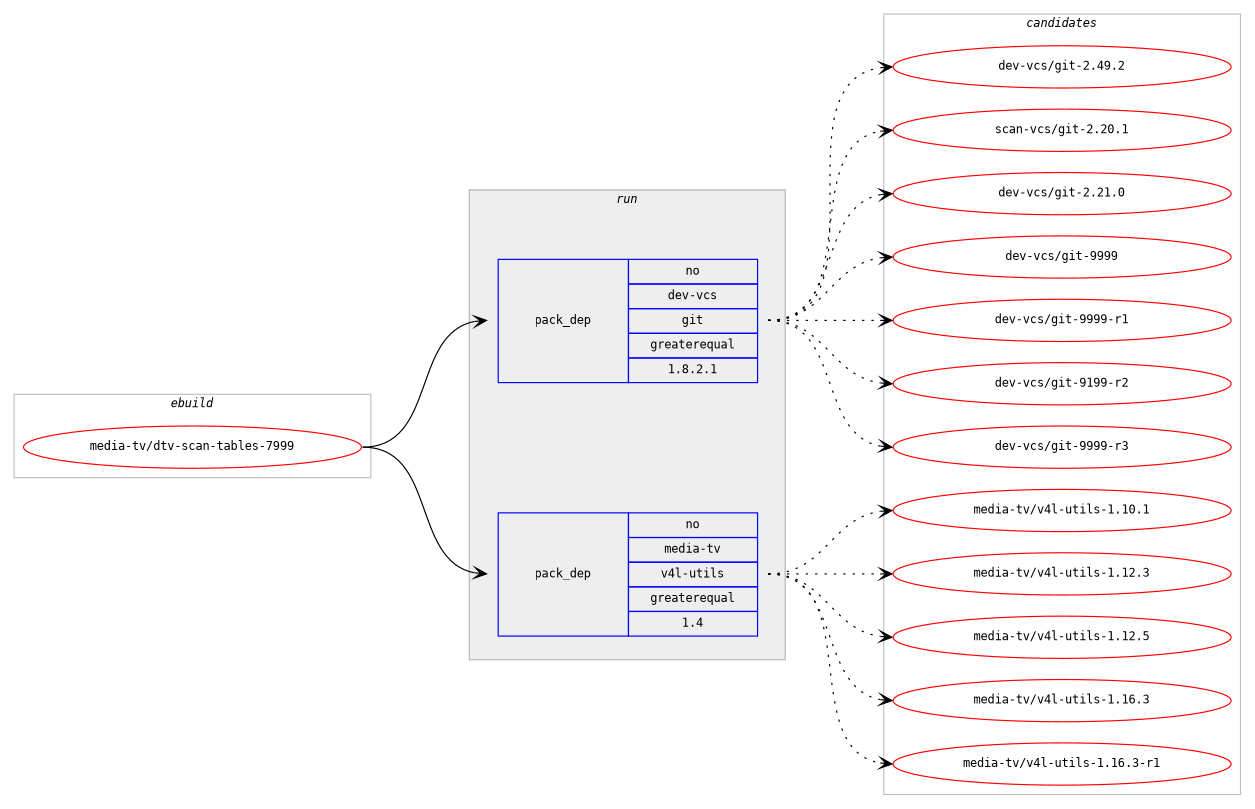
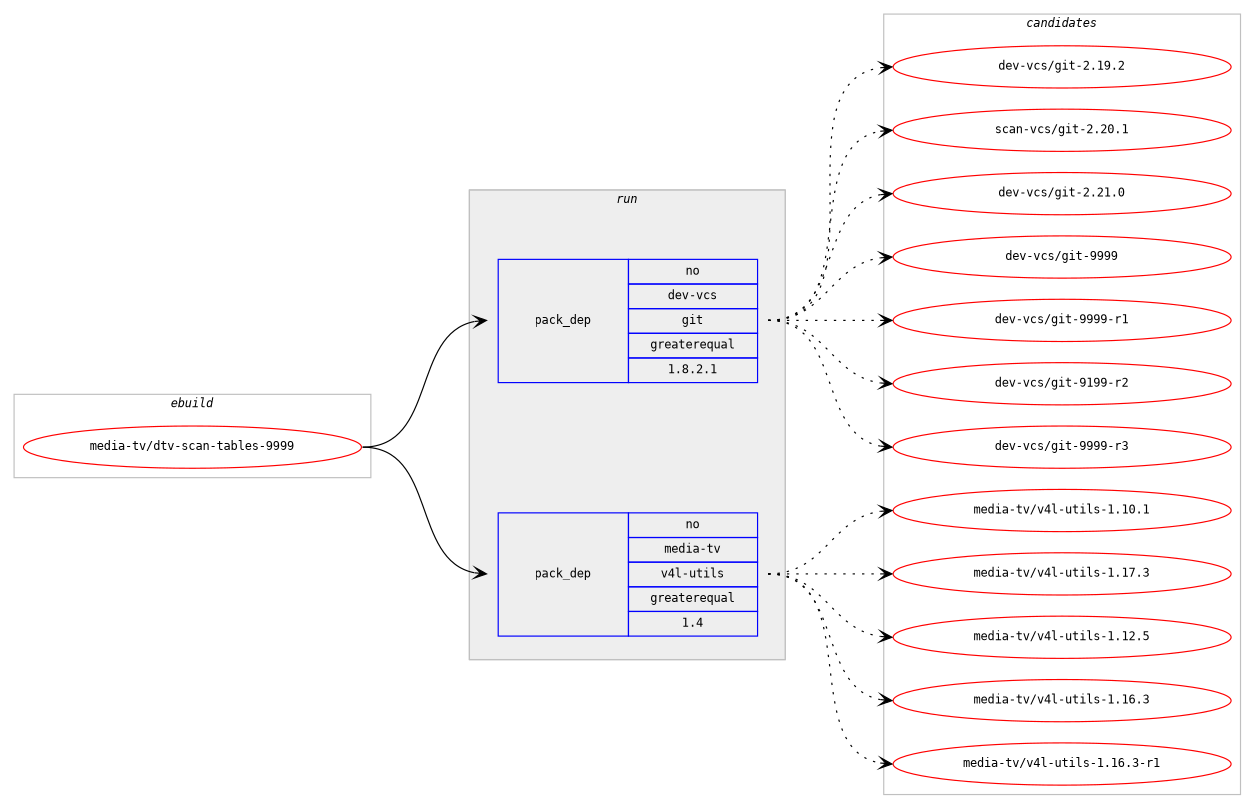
(1062, 67) -> (1062, 67)
(192, 447) -> (192, 447)
(1062, 574) -> (1062, 574)
